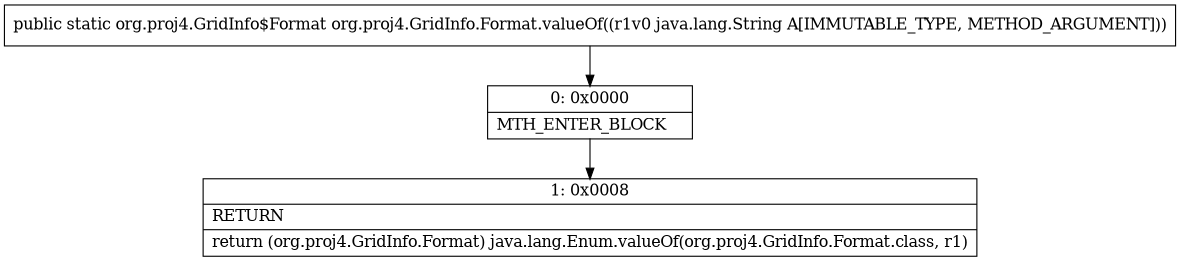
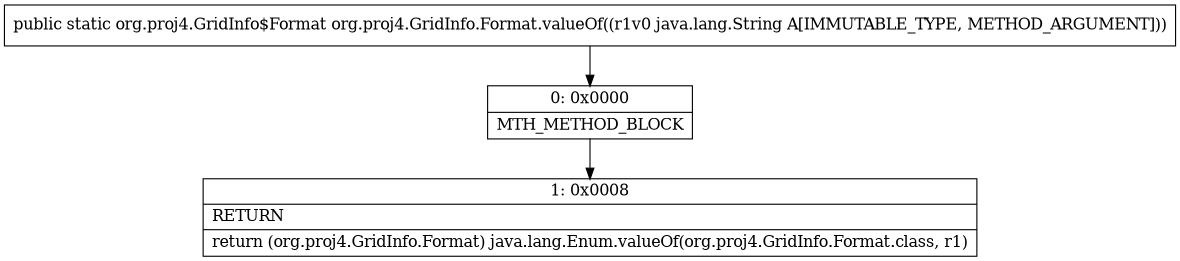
(582, 125) -> (590, 125)
